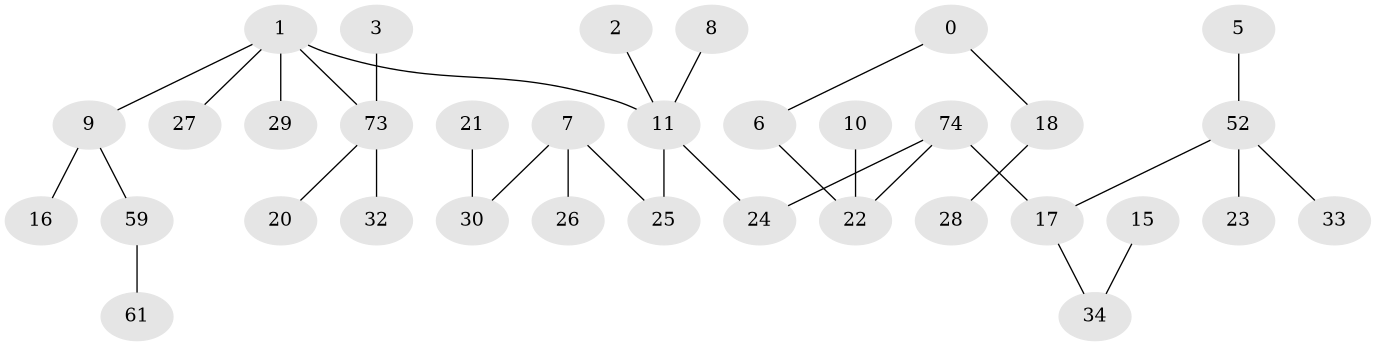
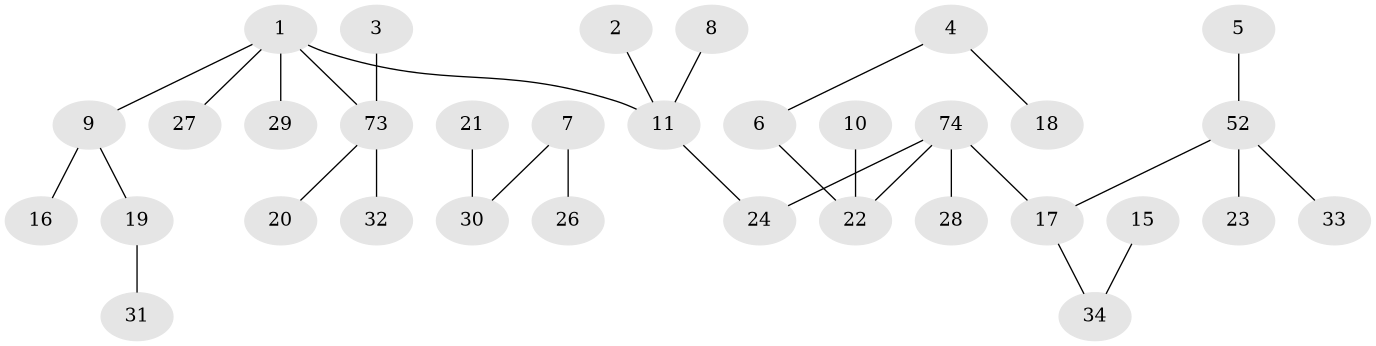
(951, 29) -> (951, 29)
(1005, 167) -> (951, 173)
(137, 221) -> (137, 221)
(664, 221) -> none
(137, 317) -> (137, 317)
